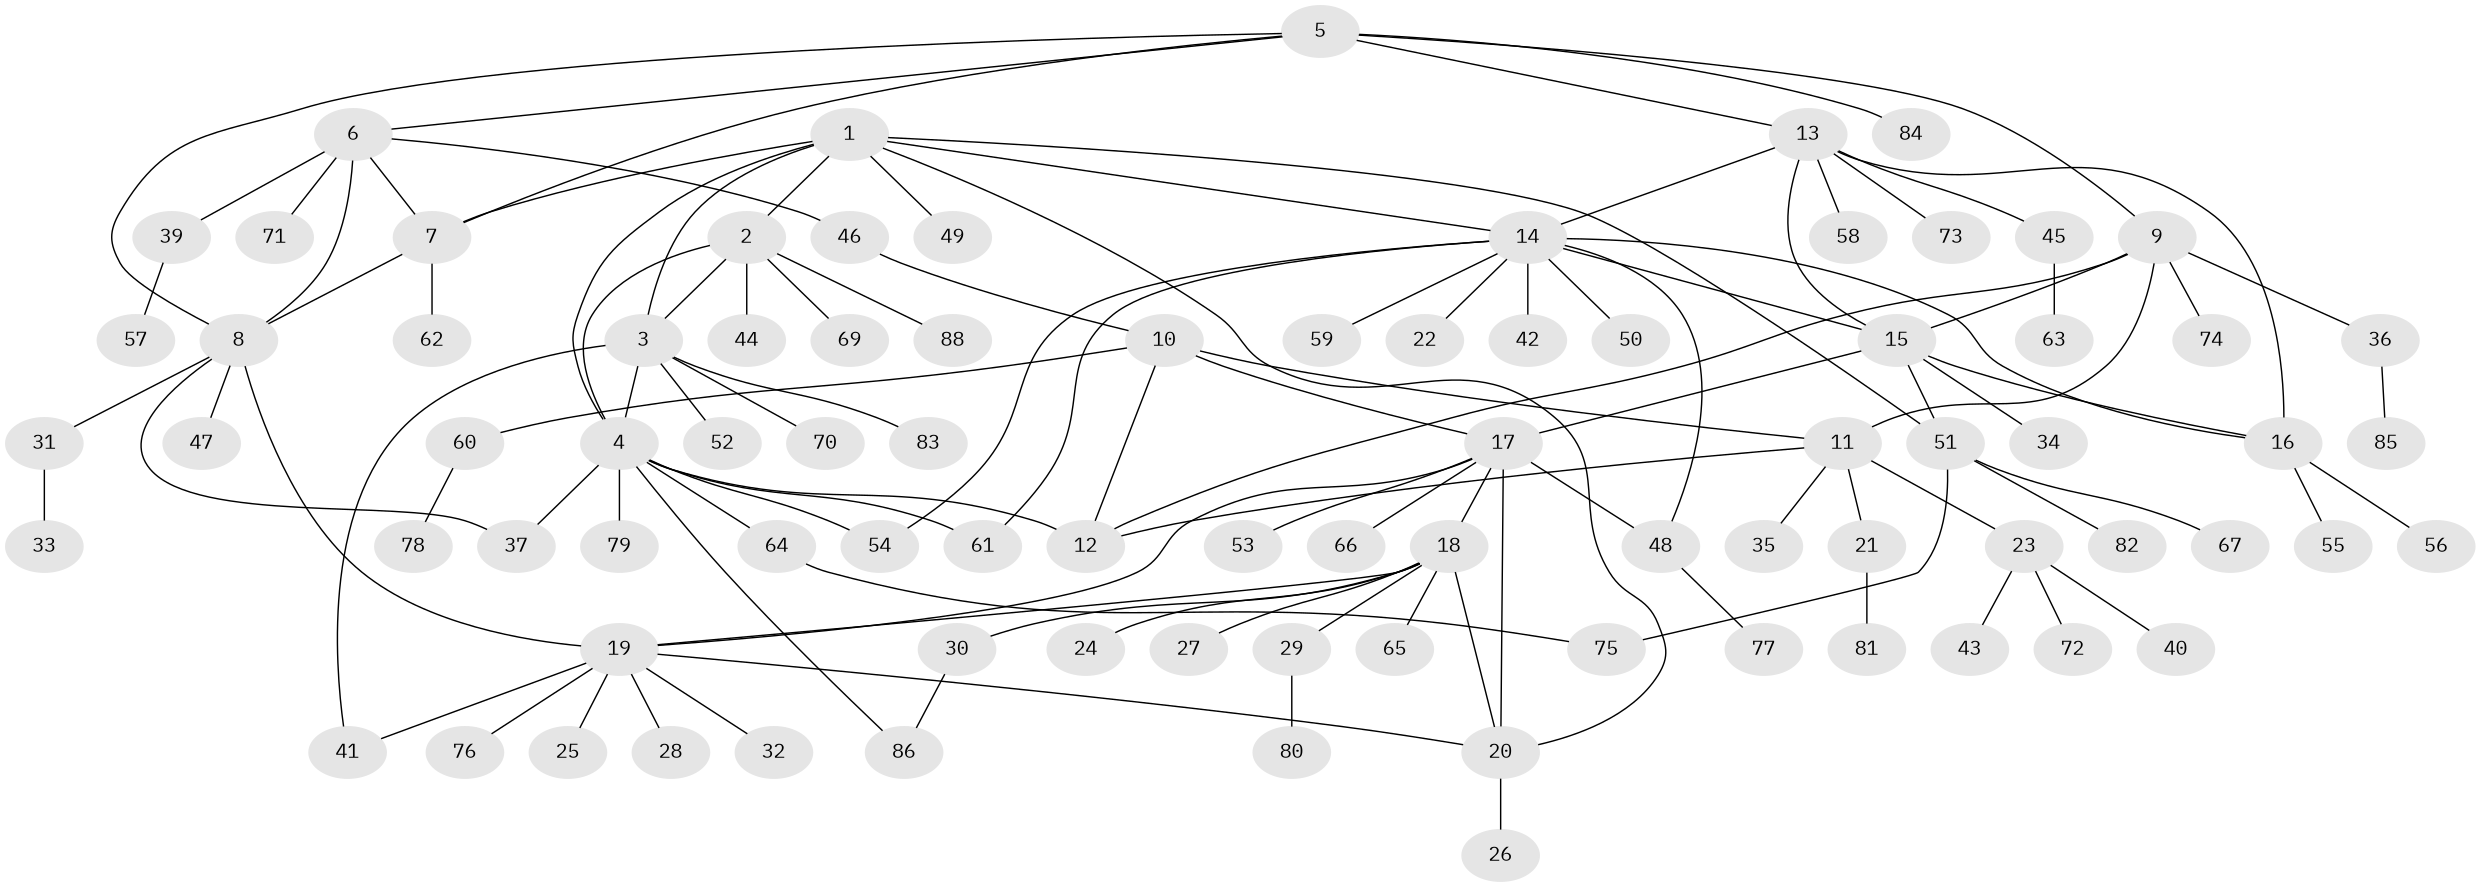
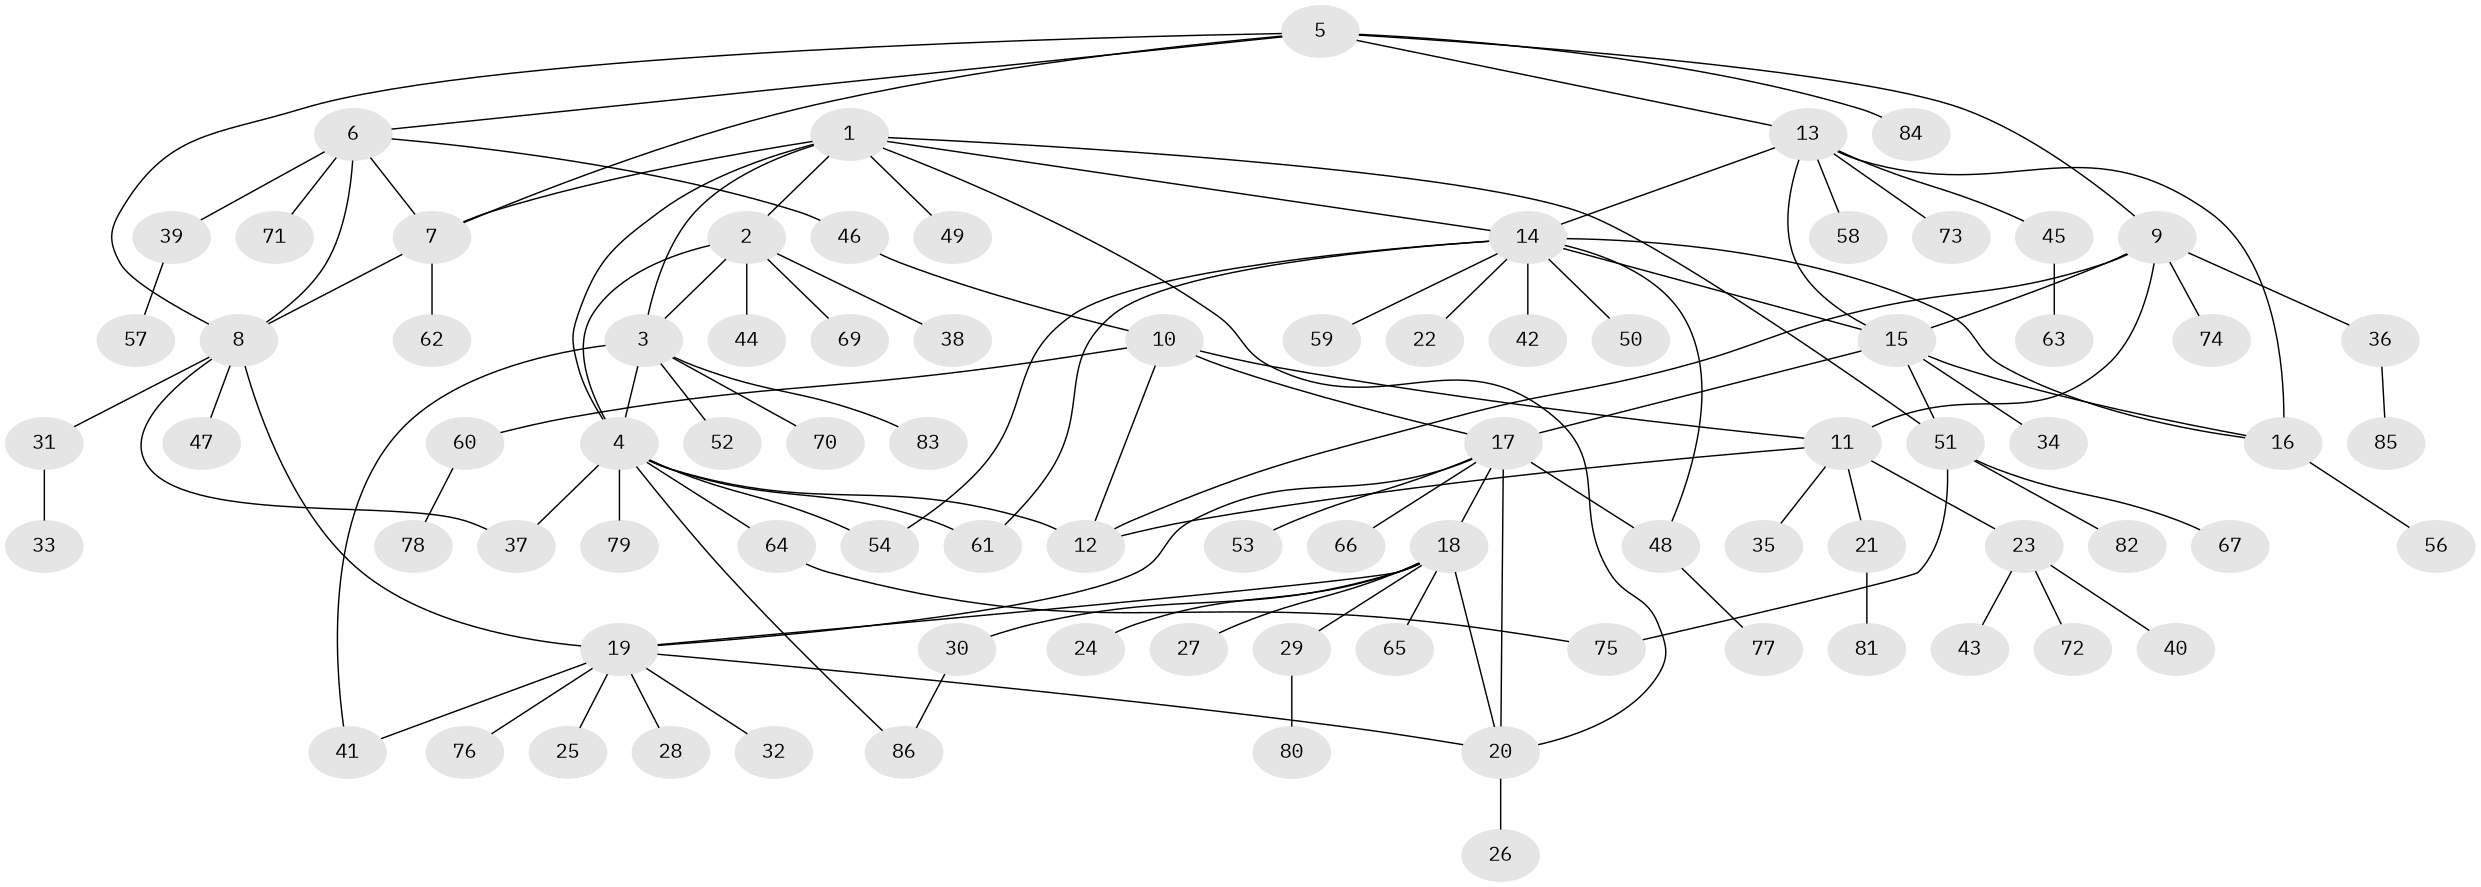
(953, 340) -> (953, 340)
(2333, 546) -> none
